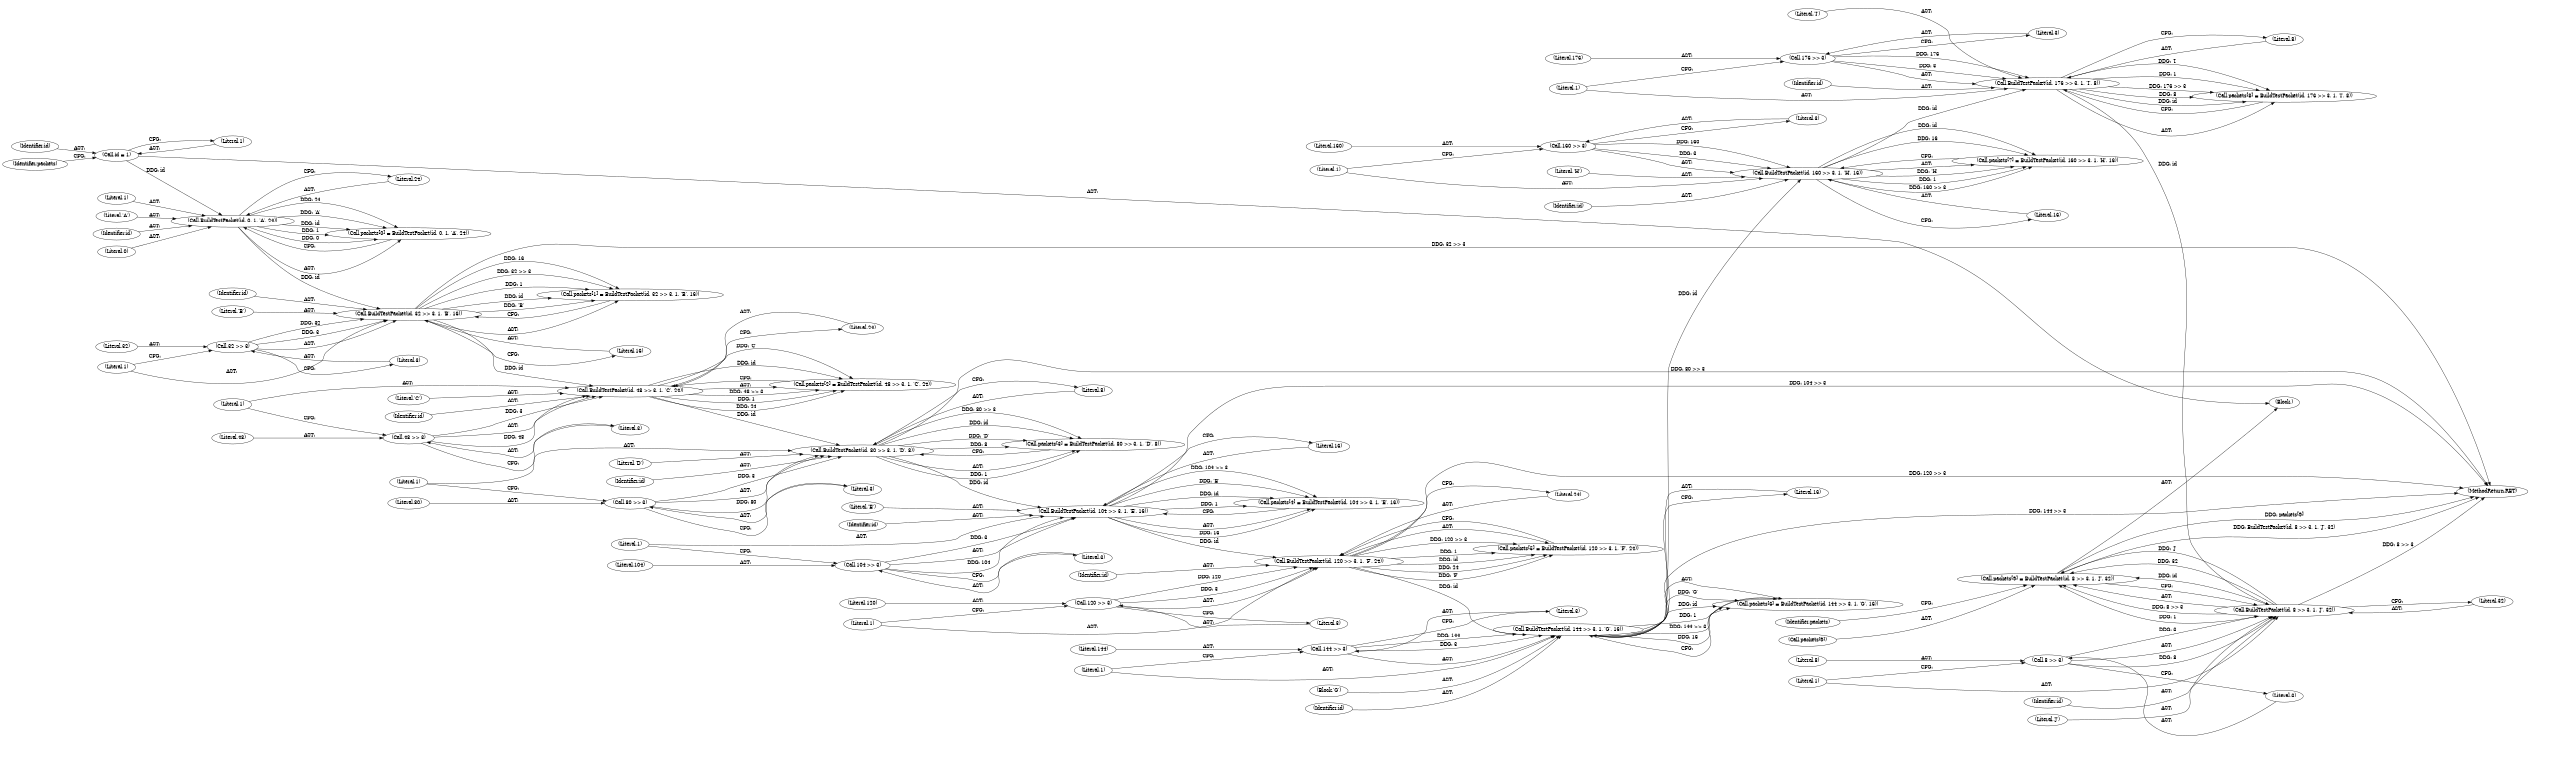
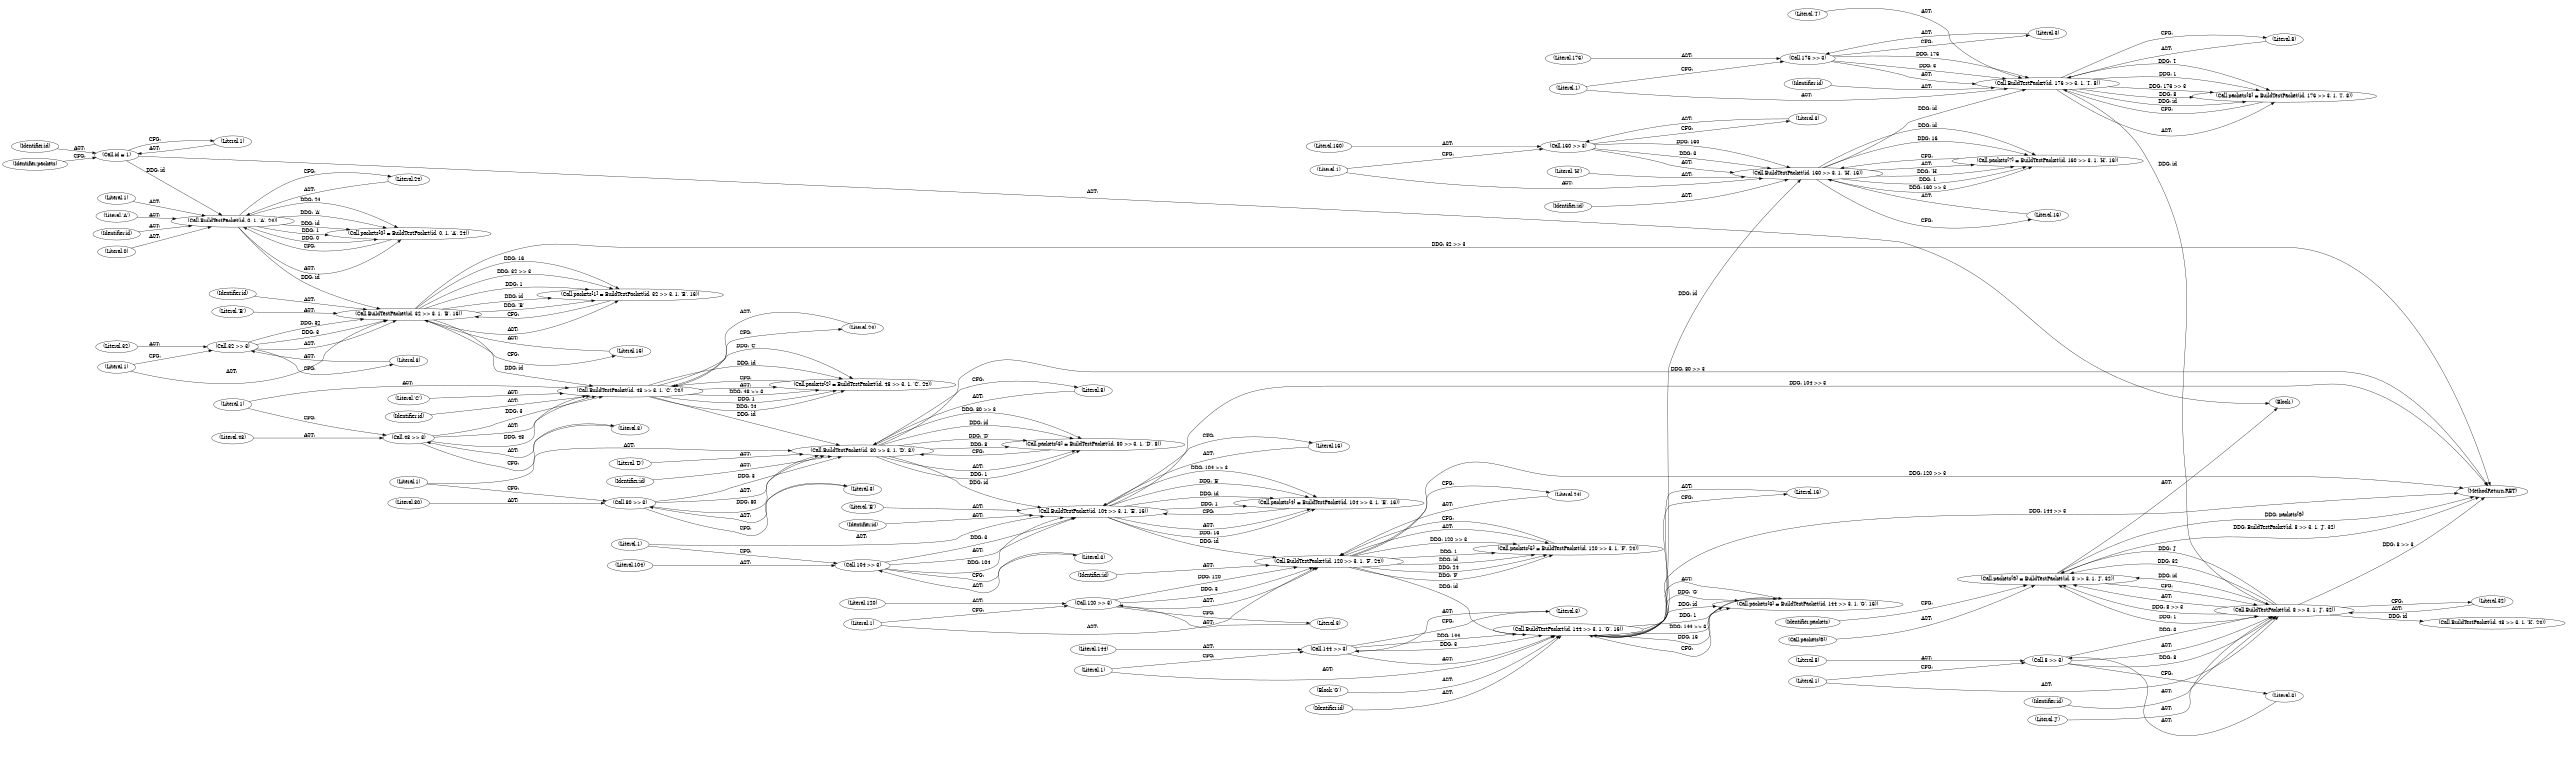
none -> (2492, 623)
